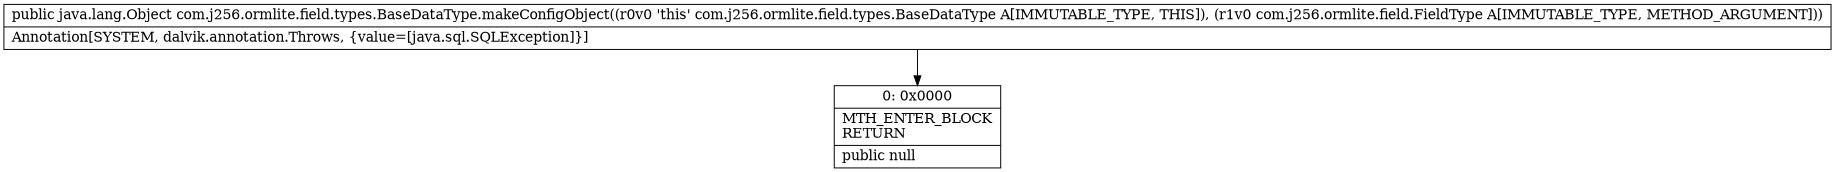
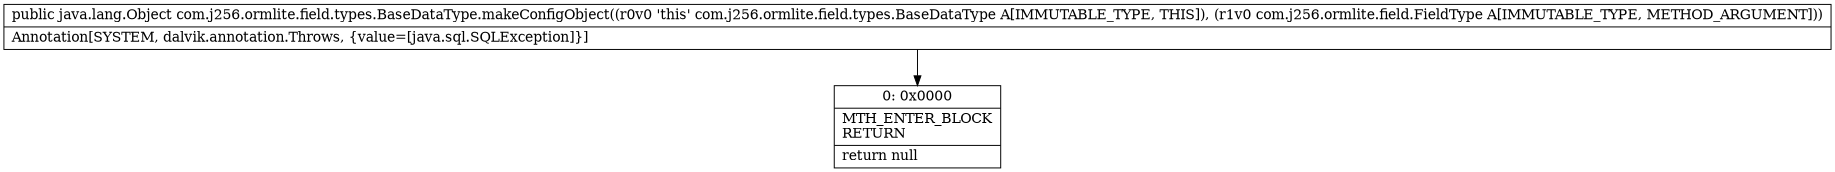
(879, 156) -> (880, 156)
